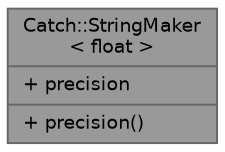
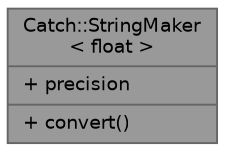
(85, 123) -> (77, 123)
